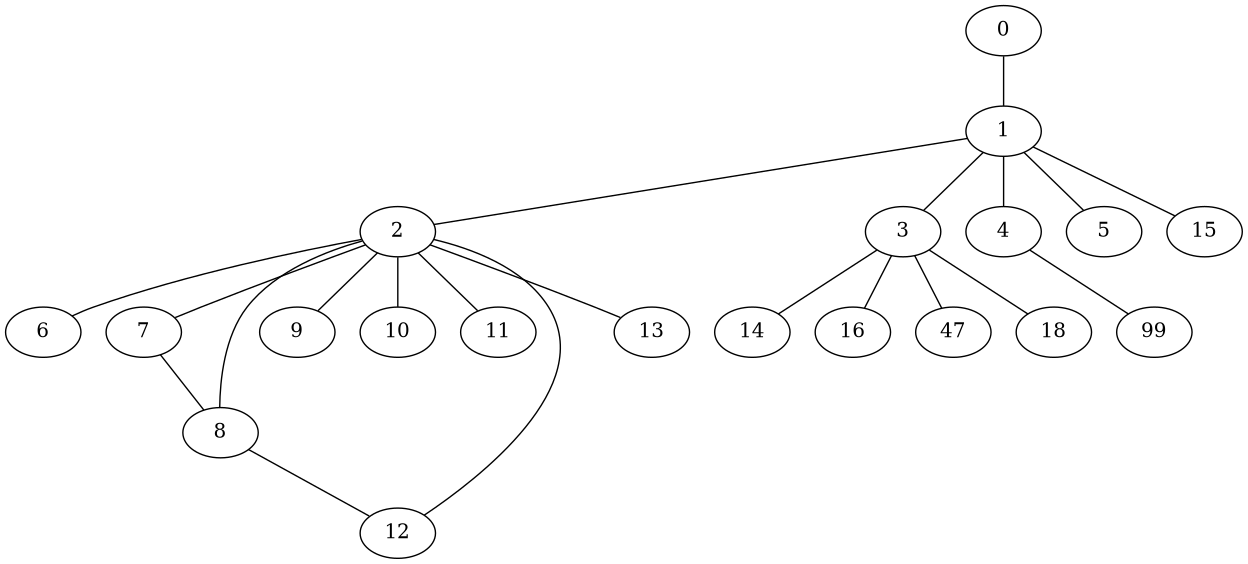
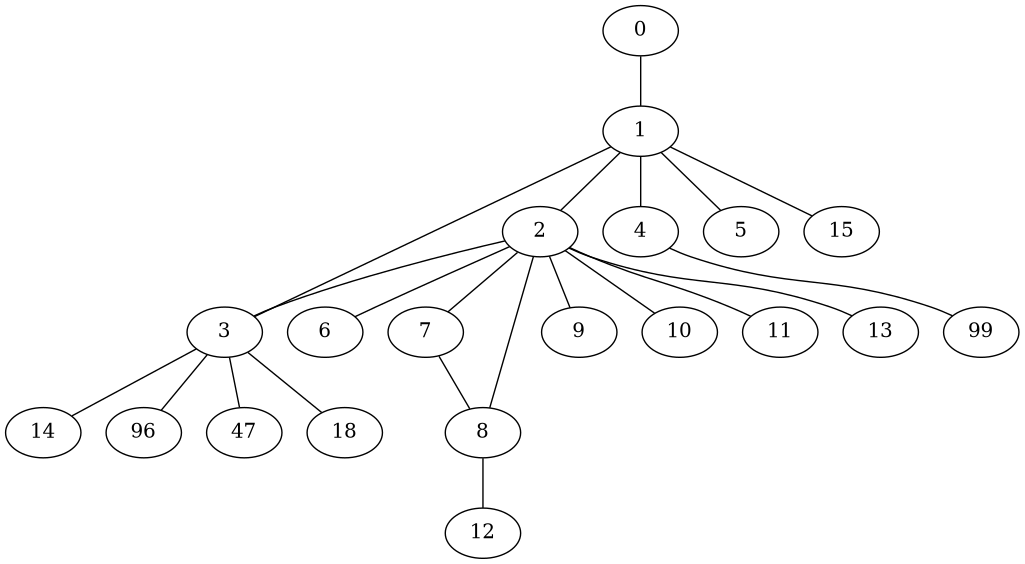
(853, 332) -> (144, 433)
(557, 369) -> (378, 274)
